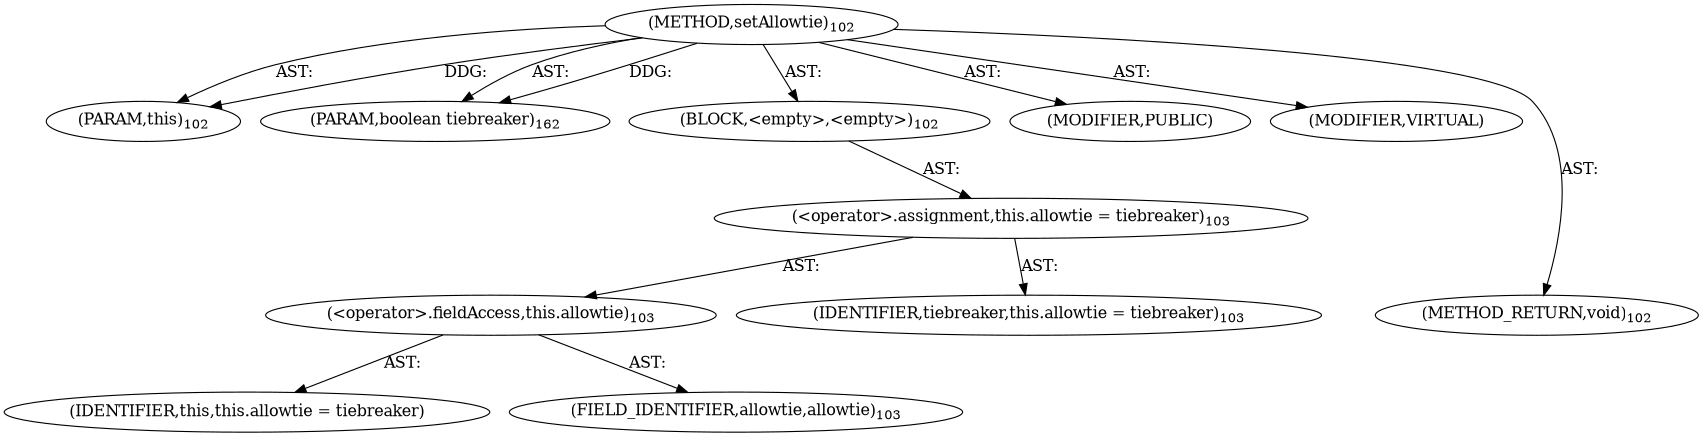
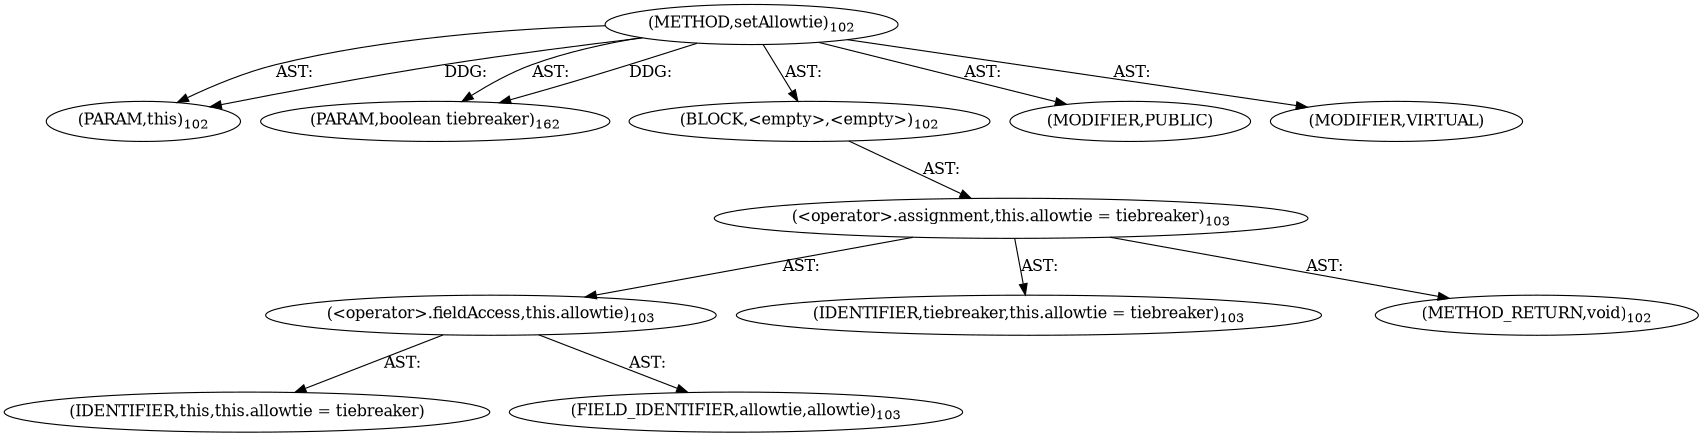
(1312, 54) -> (1274, 267)
